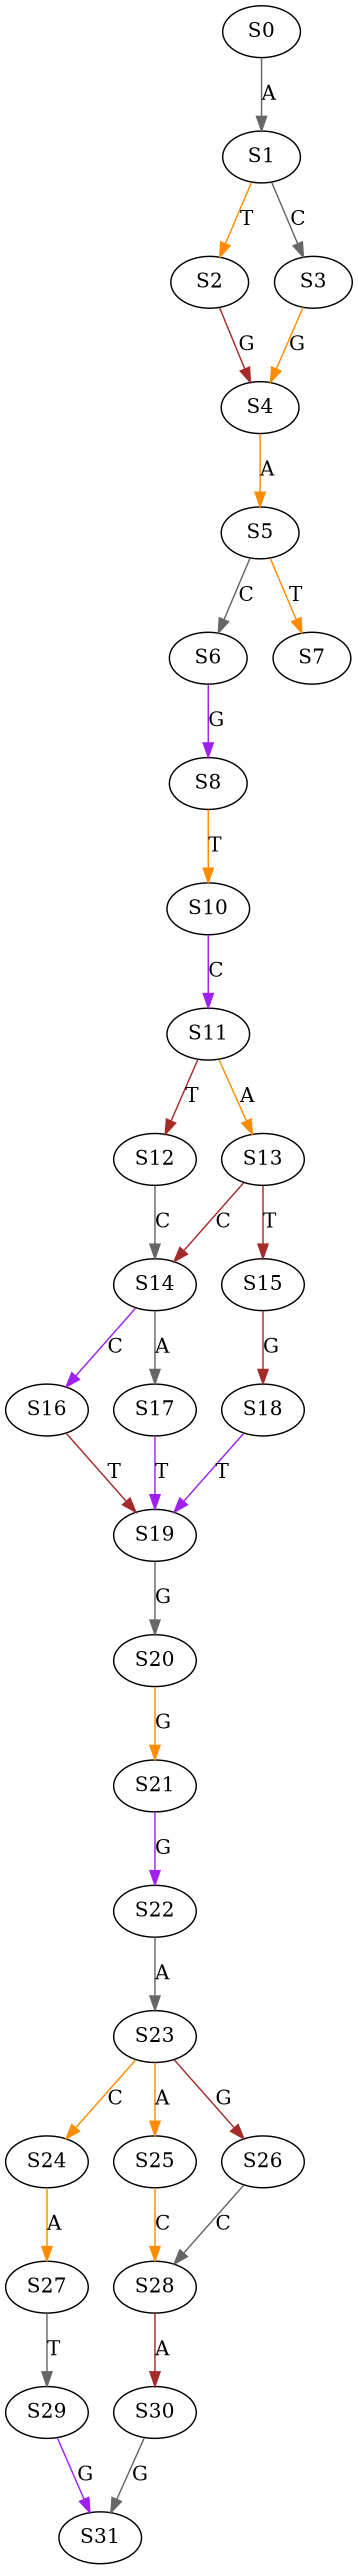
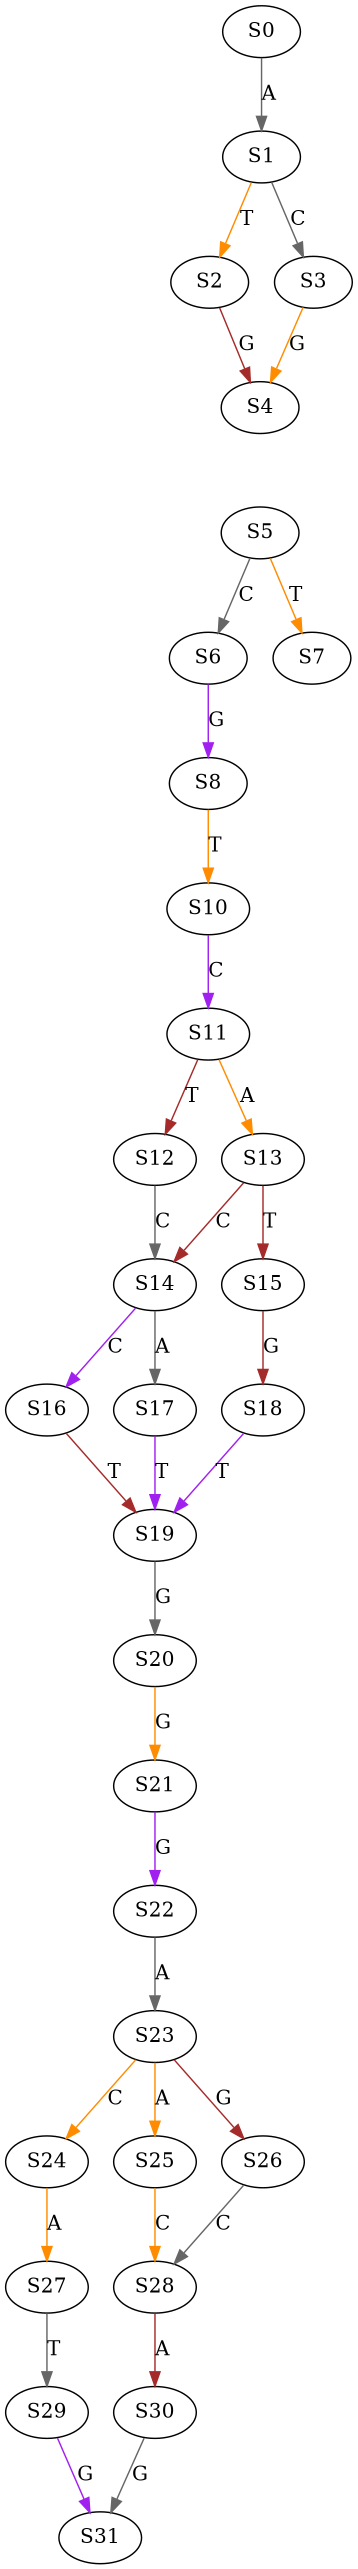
(260, 463) -> none
